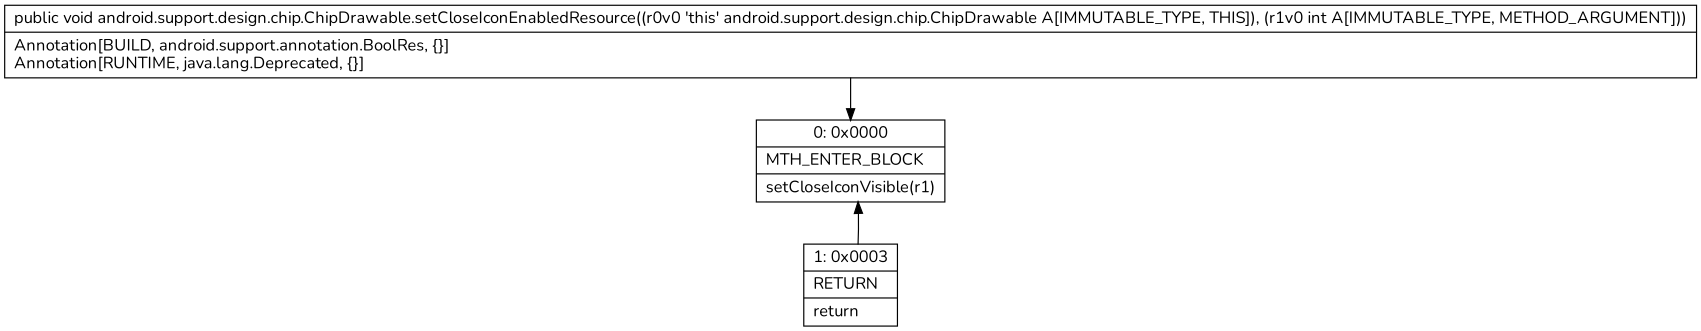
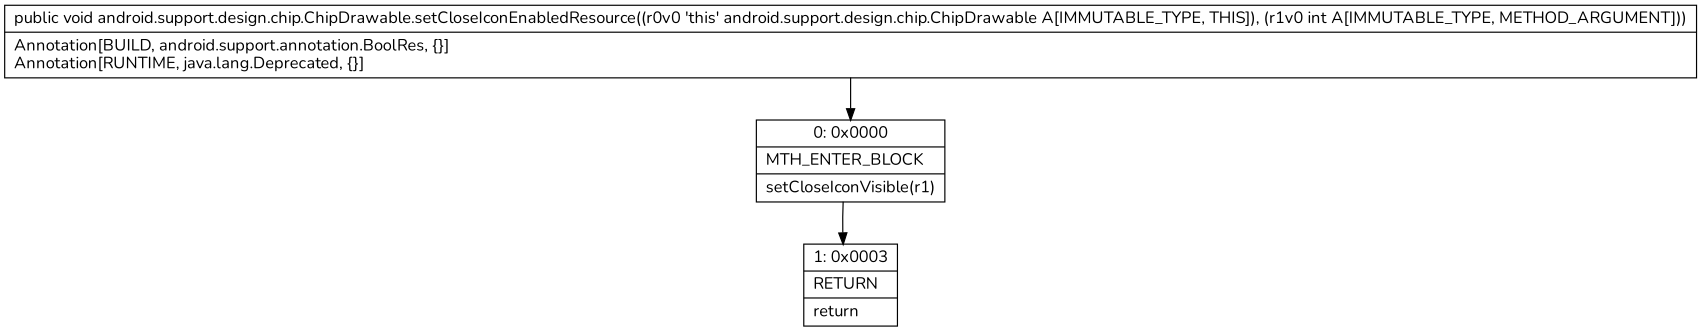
(858, 229) -> (843, 217)
